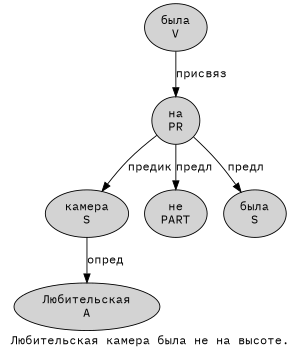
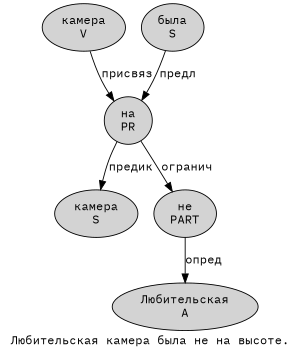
(176, 27) -> (84, 27)
(216, 160) -> (157, 72)
(195, 167) -> (187, 167)
(87, 256) -> (185, 256)
